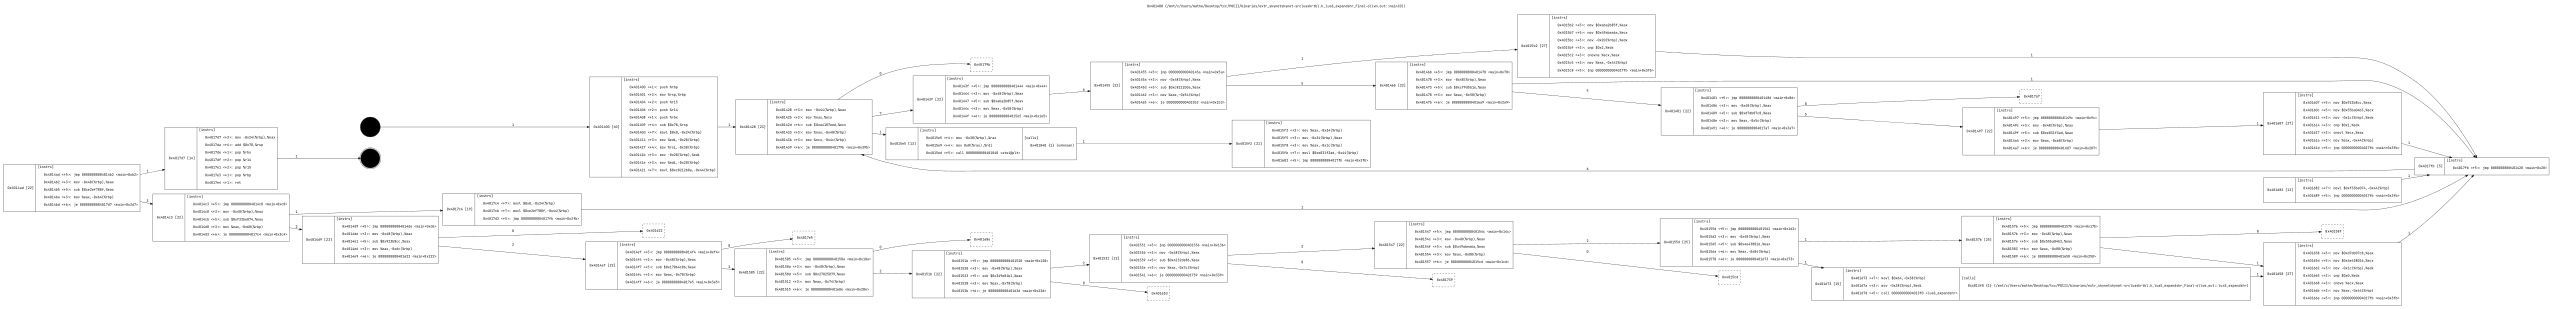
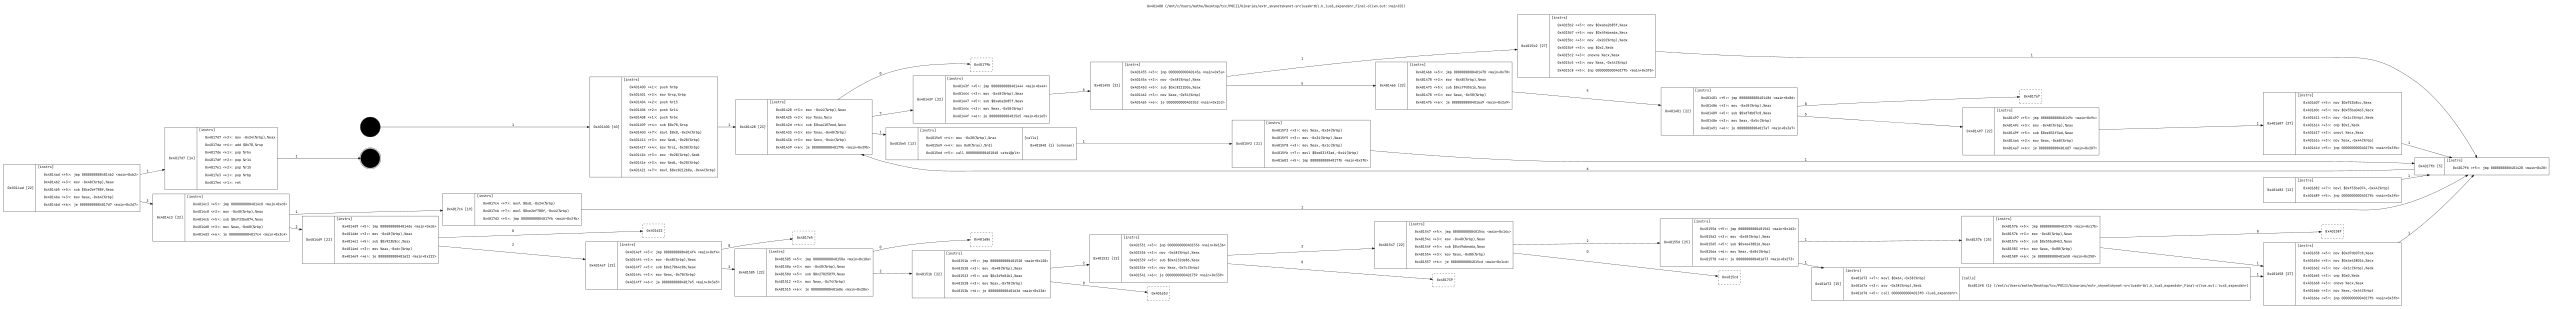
(2007, 81) -> (1891, 162)
